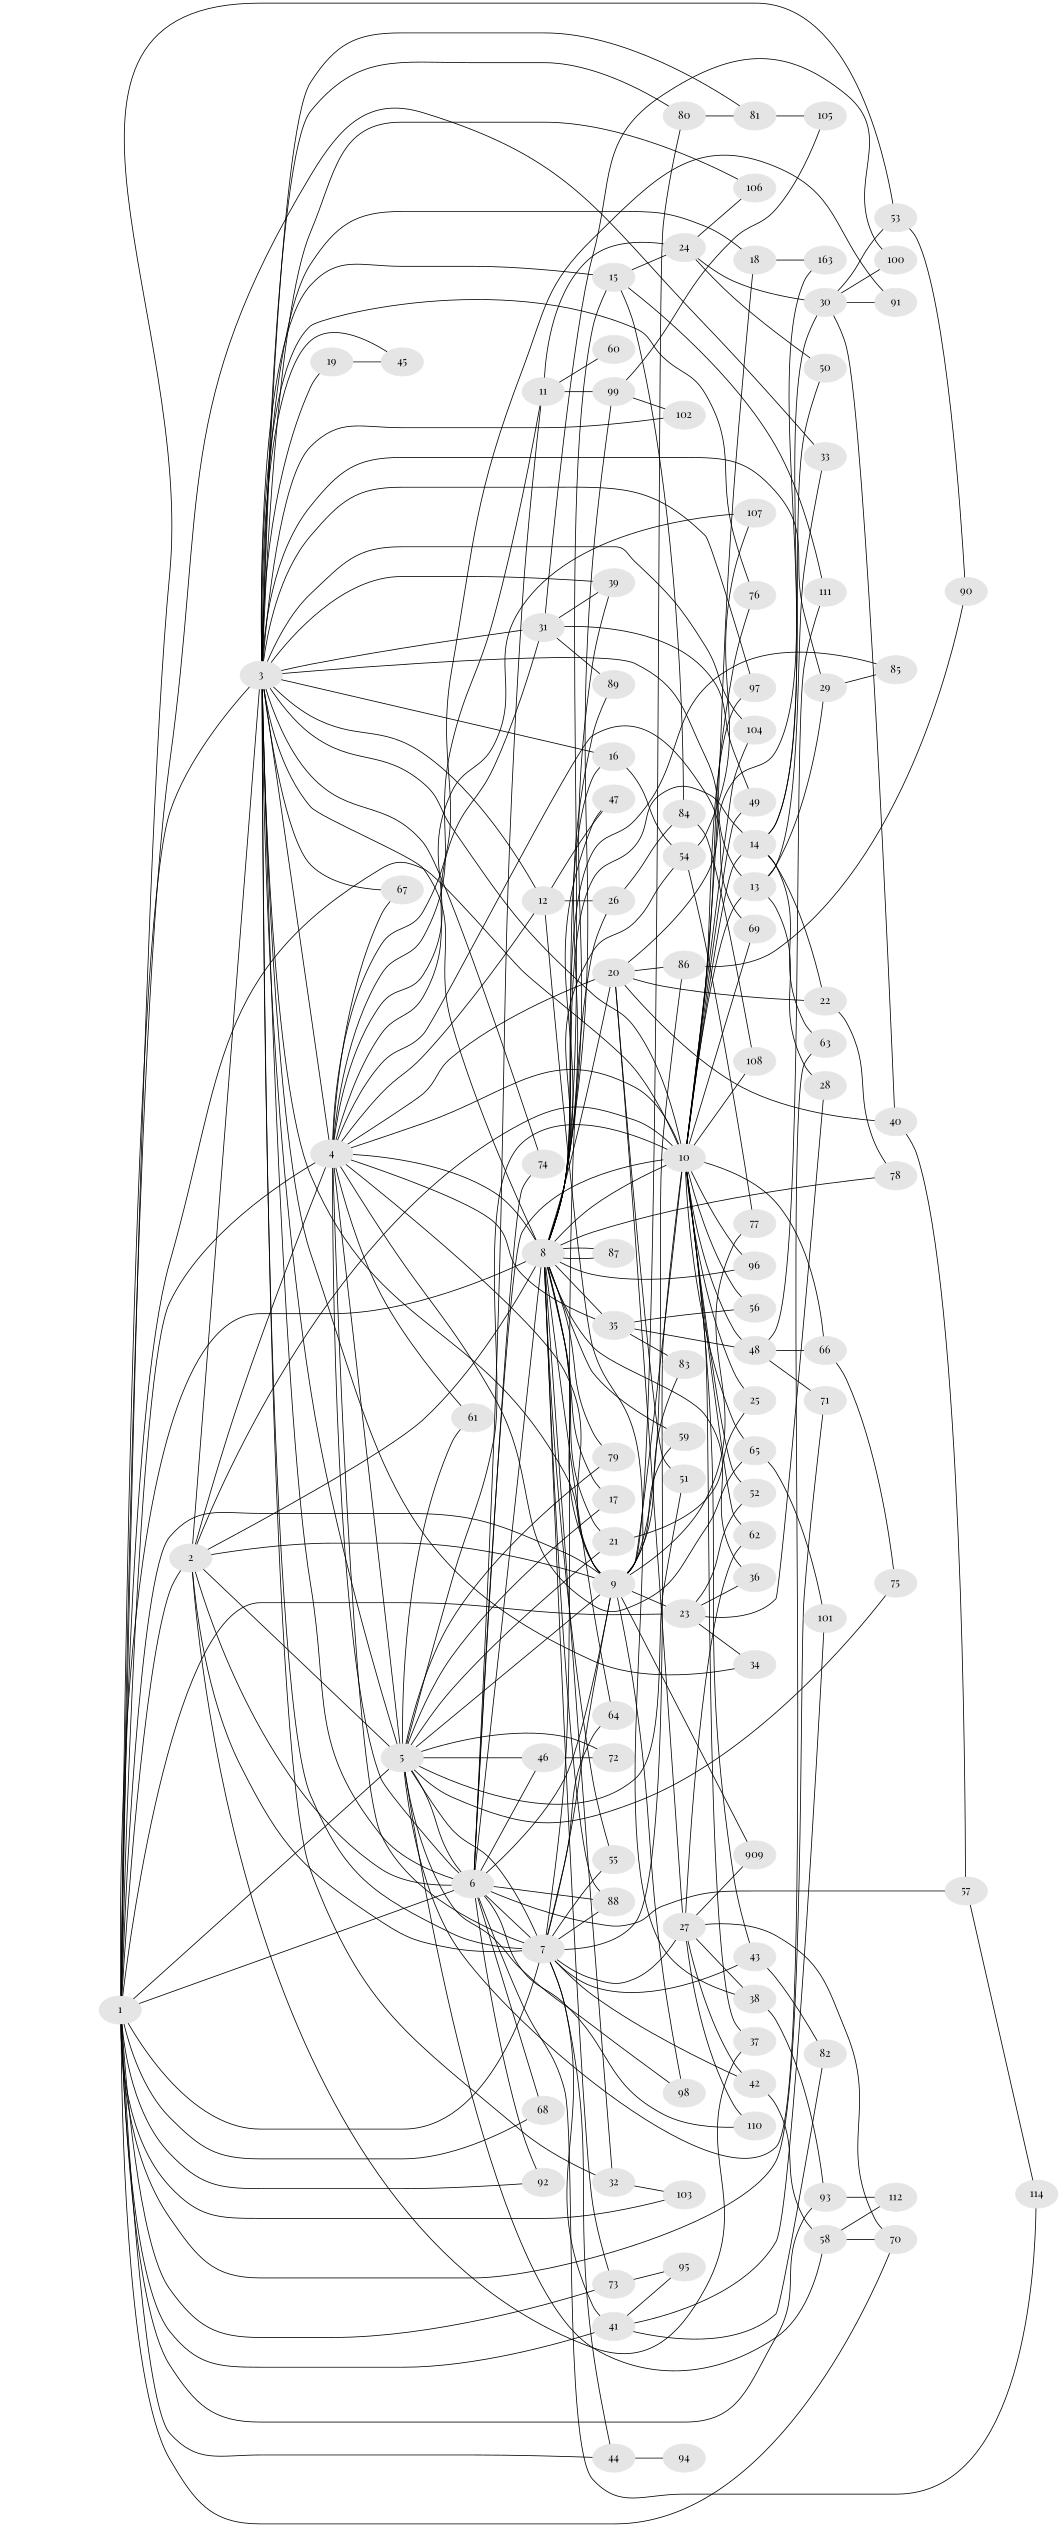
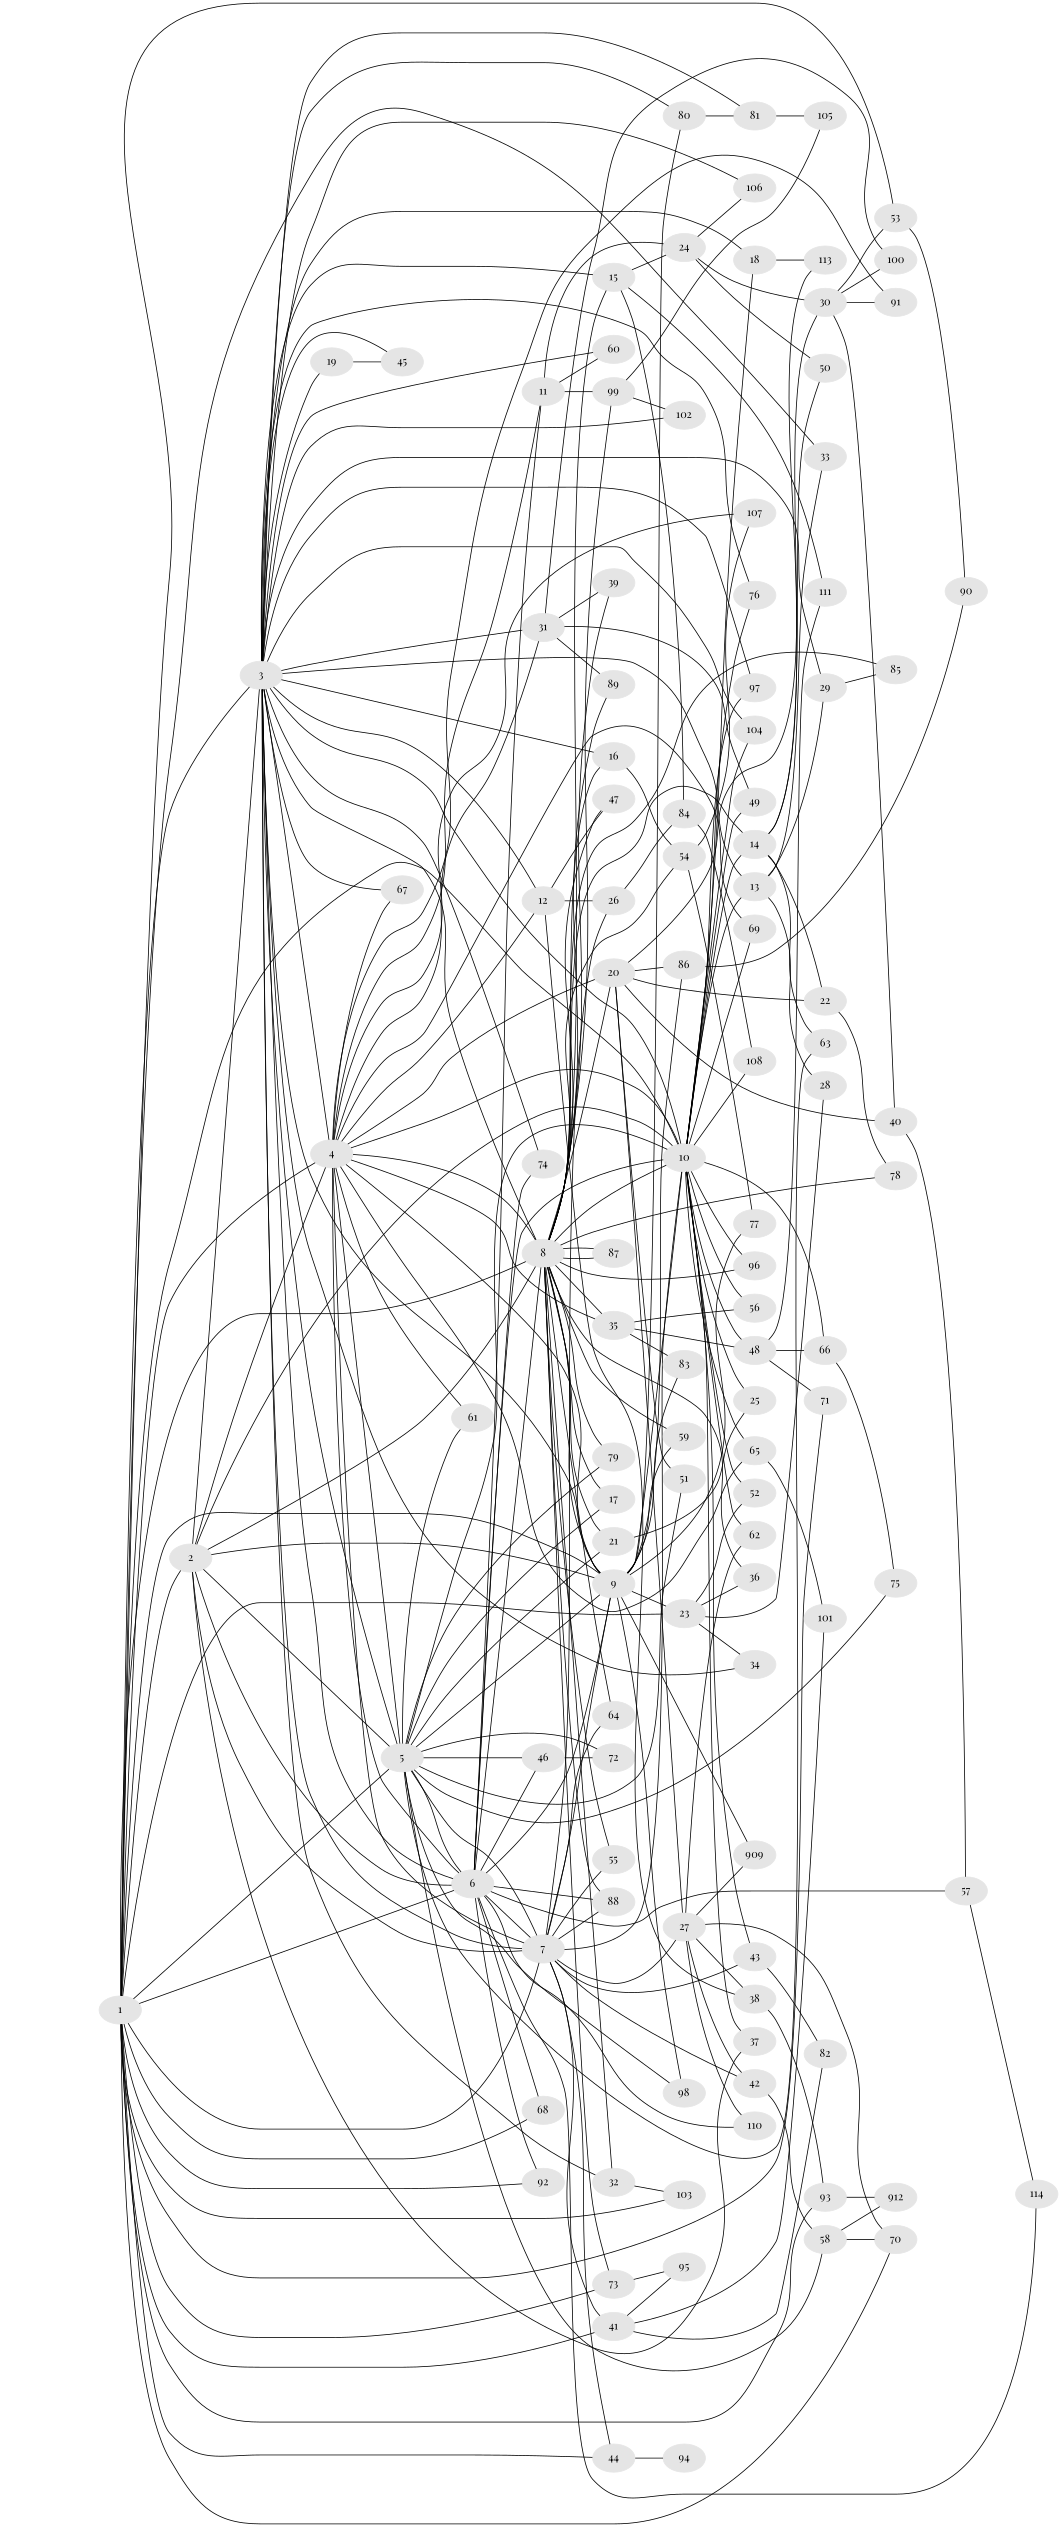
(825, 260) -> (825, 260)
(416, 577) -> (328, 408)
(896, 2197) -> (896, 2197)
